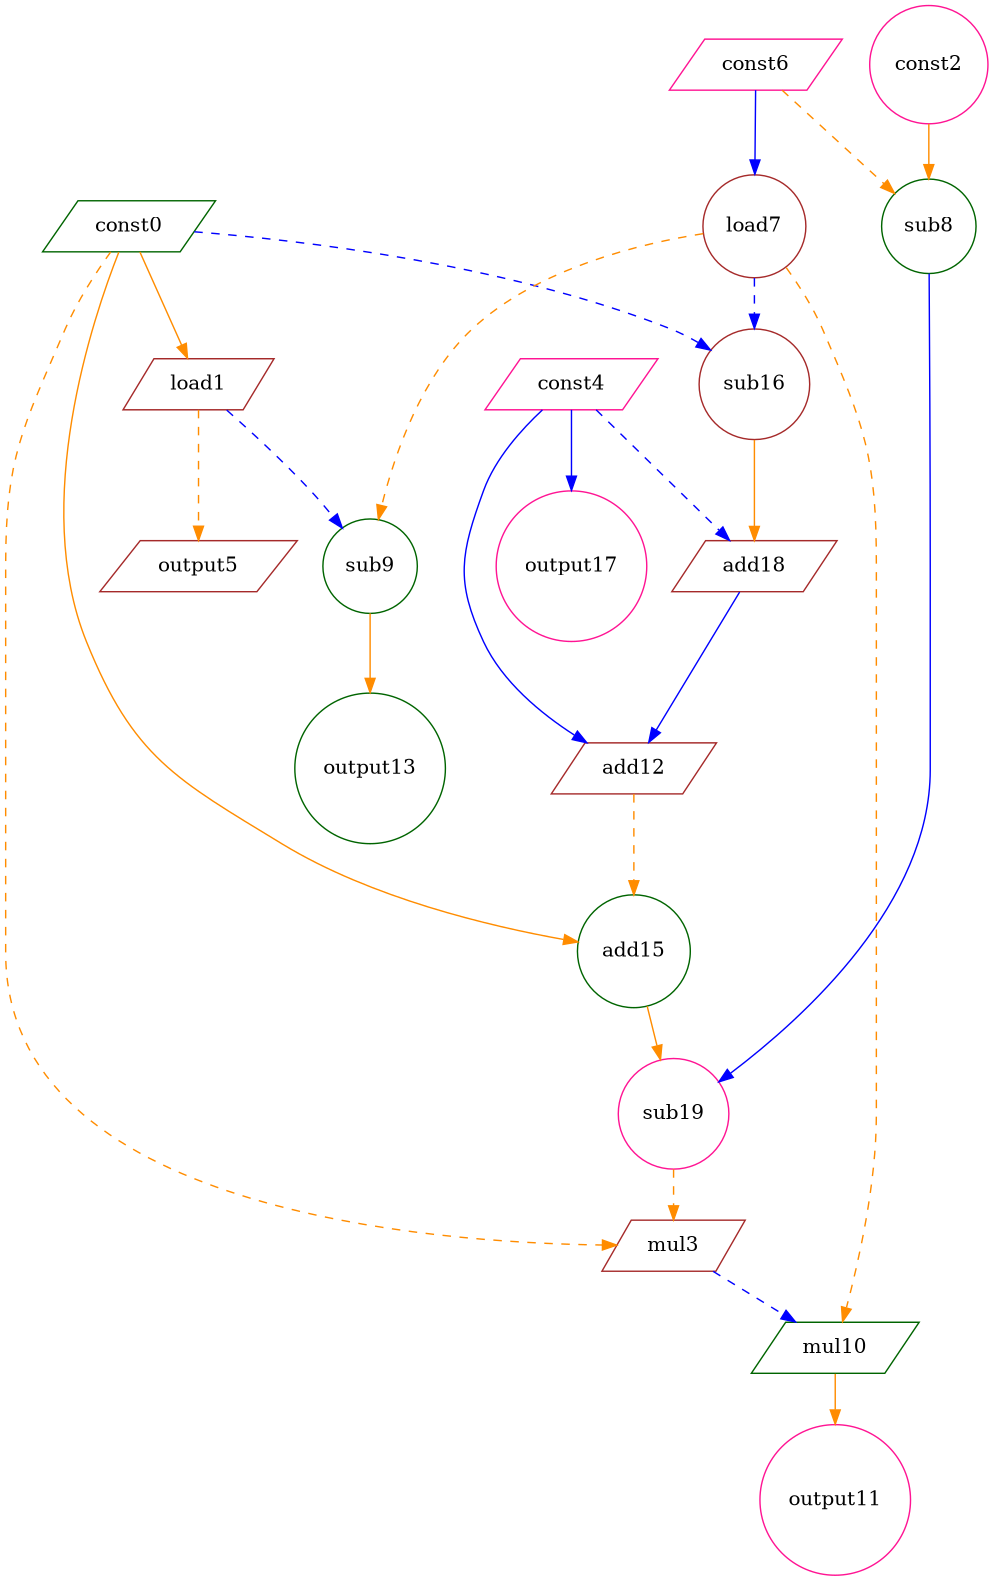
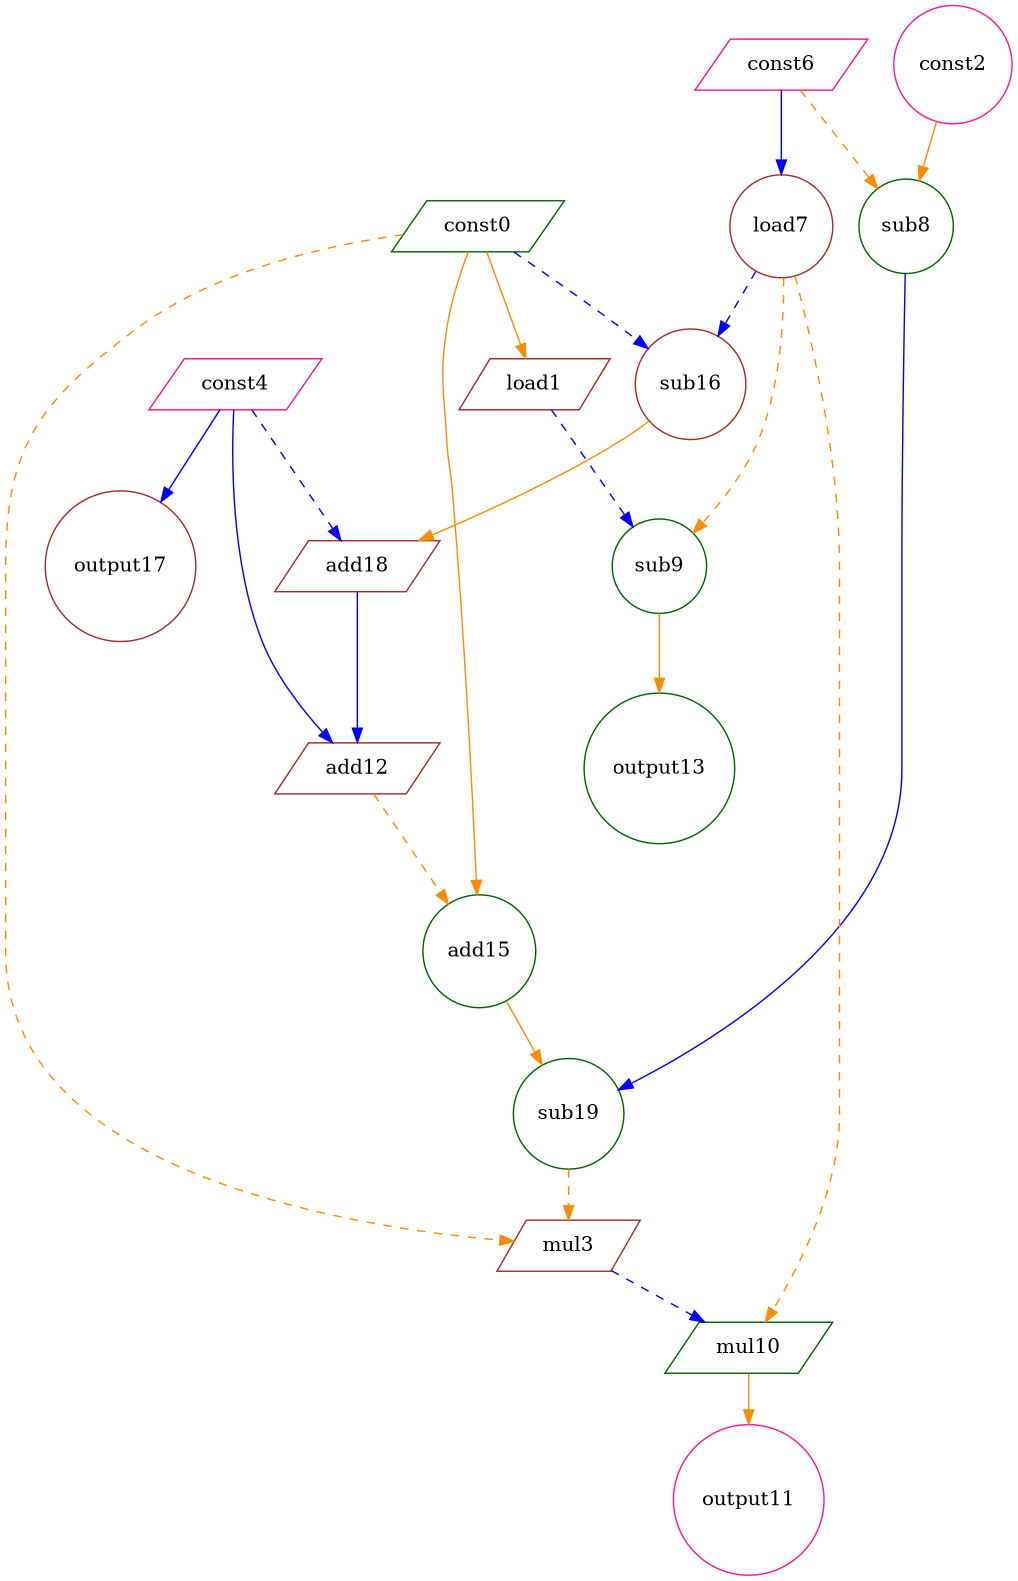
(199, 566) -> none
(571, 566) -> (121, 566)
(674, 1114) -> (569, 1114)
